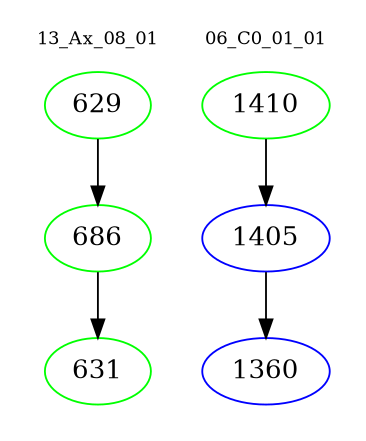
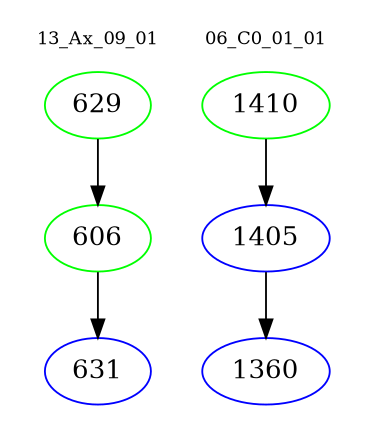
(98, 40) -> (98, 40)
(98, 238) -> (98, 238)
(98, 371) -> (98, 371)
